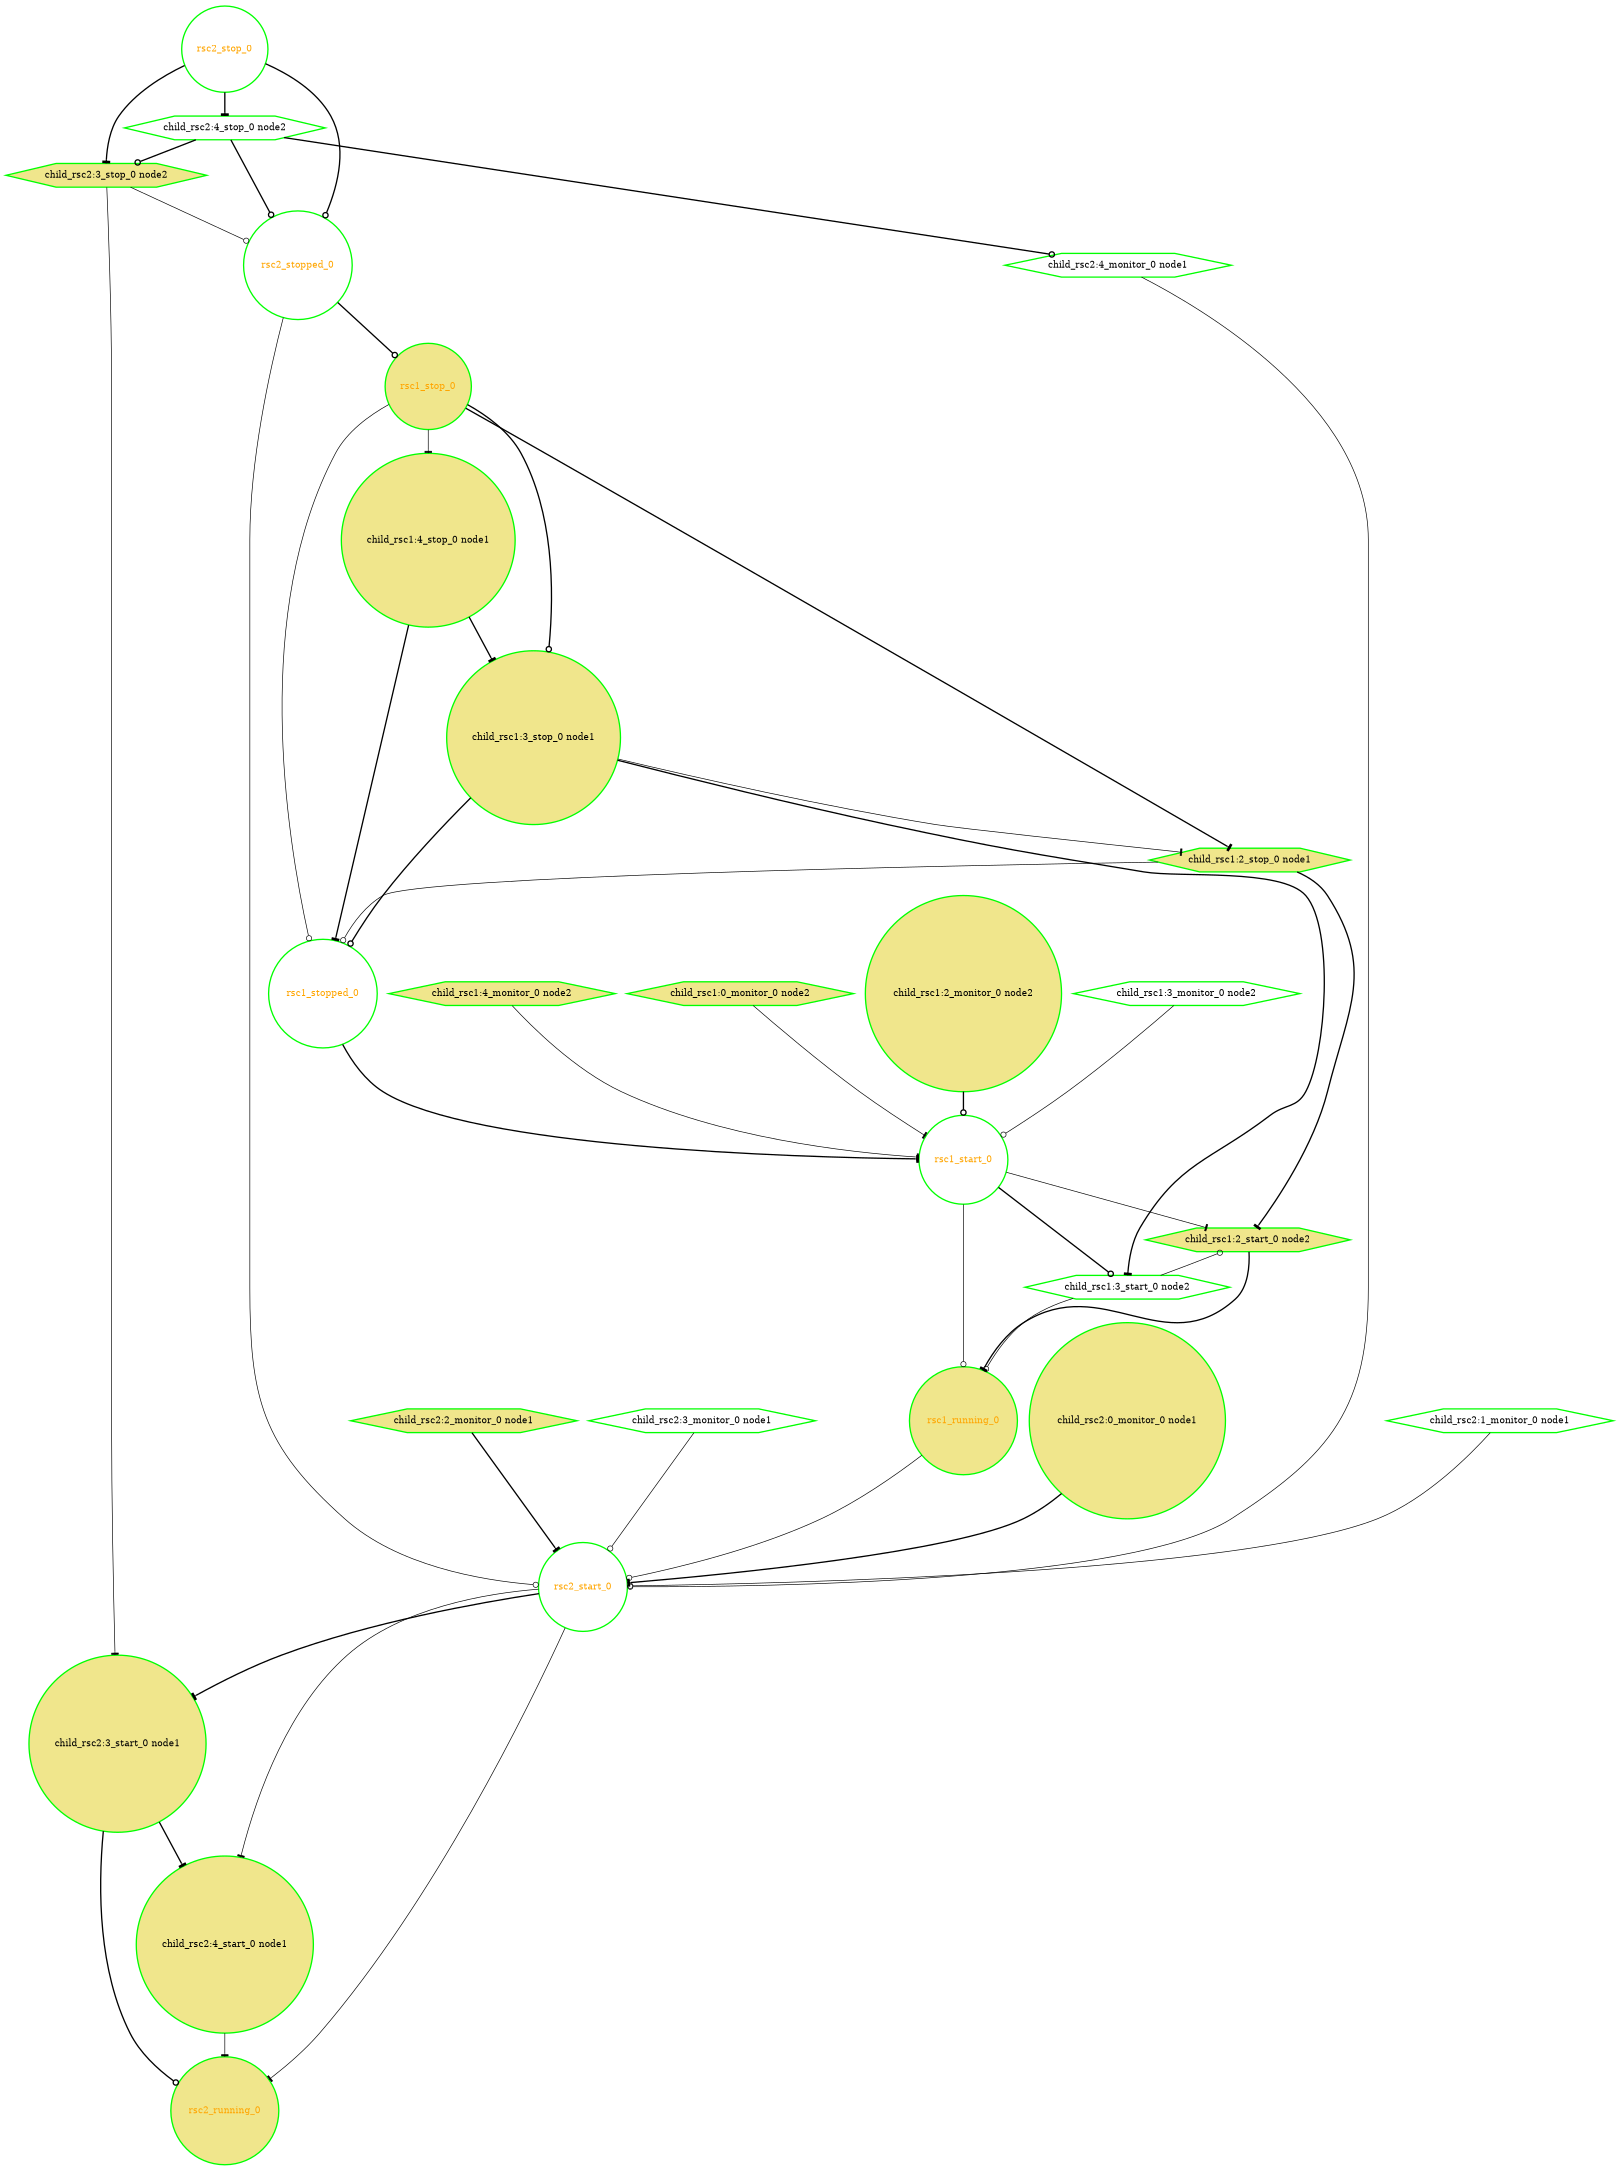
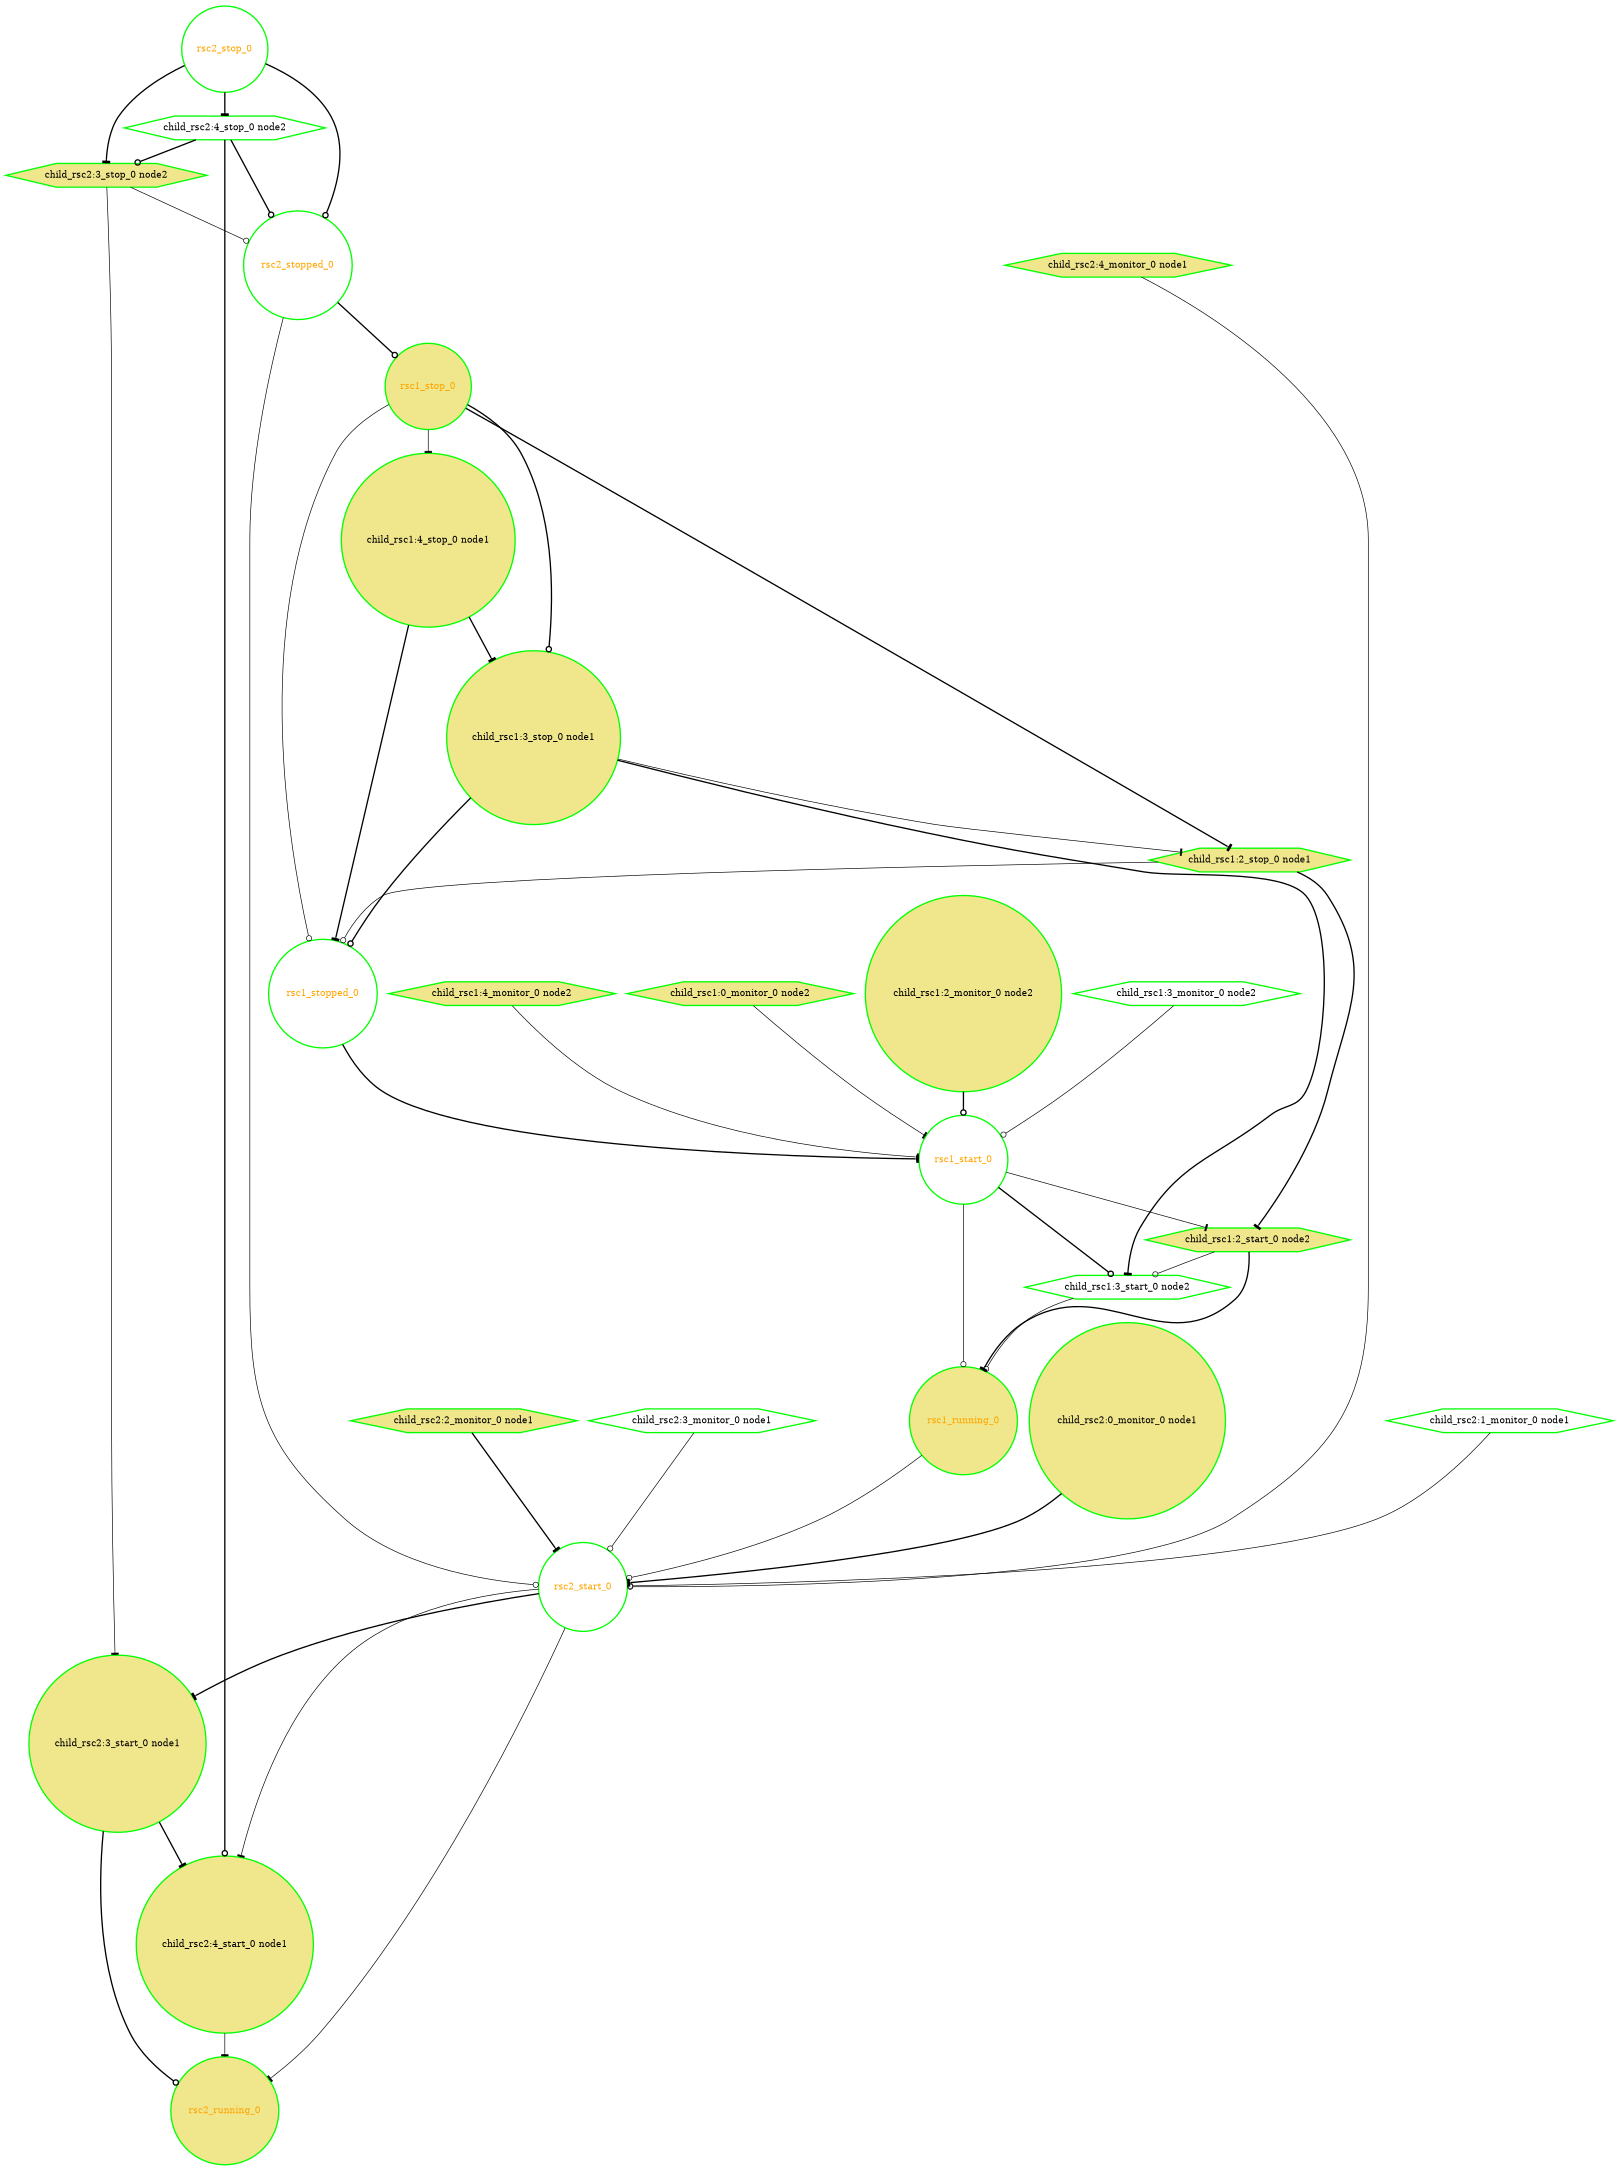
(667, 196) -> (225, 995)
(1118, 265) -> (1118, 265)
(1189, 1265) -> (1186, 1262)
